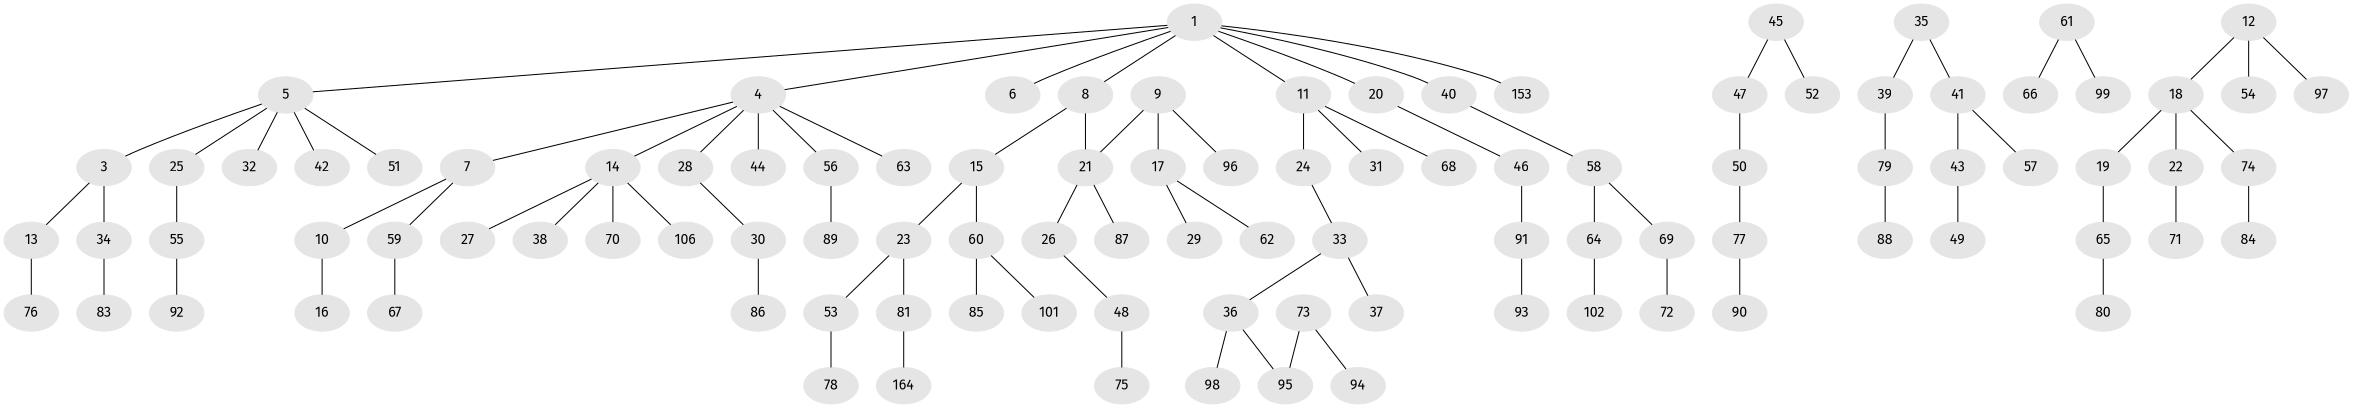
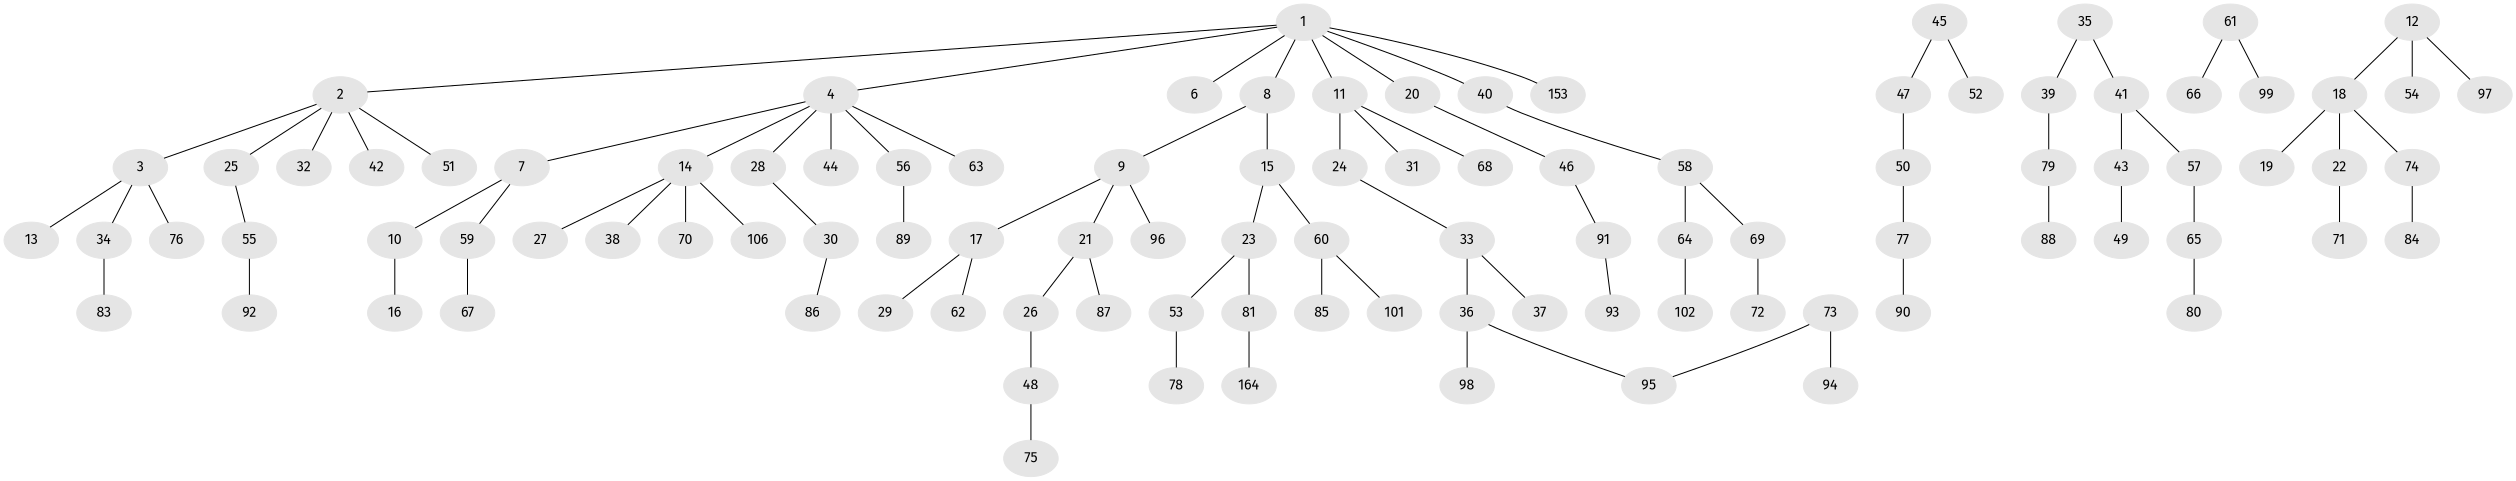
(286, 95) -> (340, 95)
(1085, 131) -> (1195, 131)
(2103, 204) -> (2194, 204)
(31, 277) -> (159, 204)
